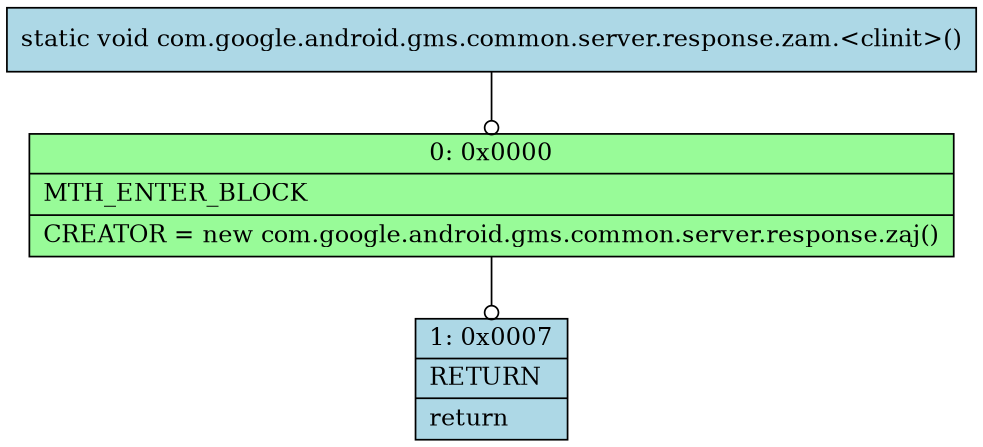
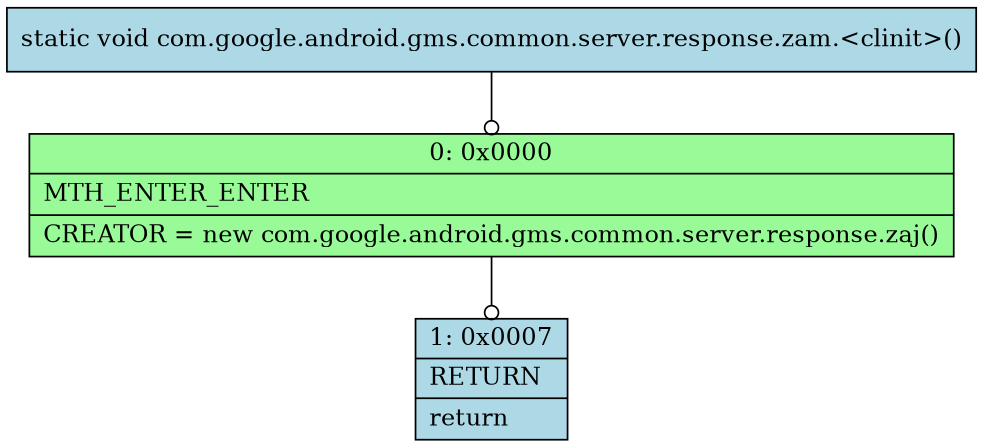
(176, 194) -> (176, 194)
